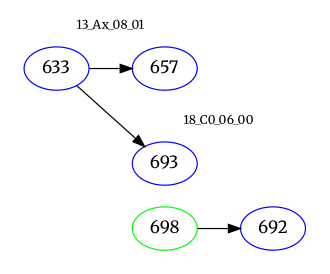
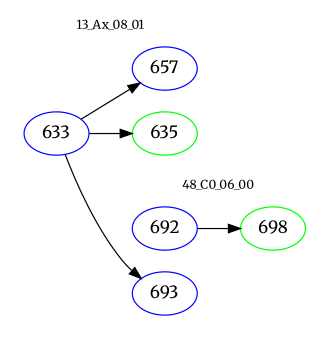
(219, 121) -> (219, 186)
none -> (165, 134)
(213, 229) -> (213, 229)
